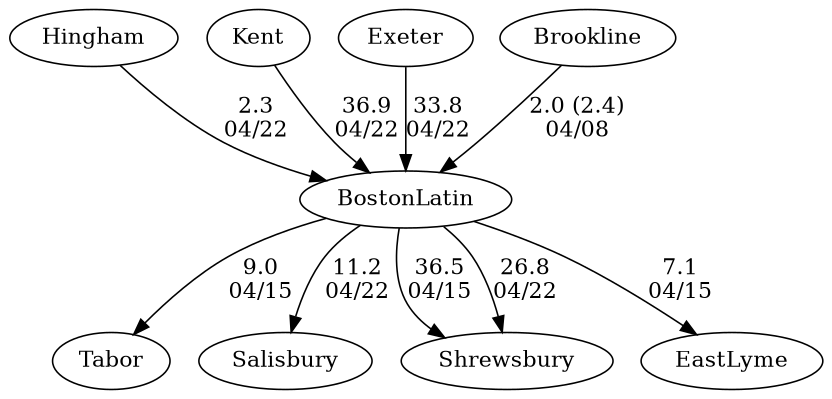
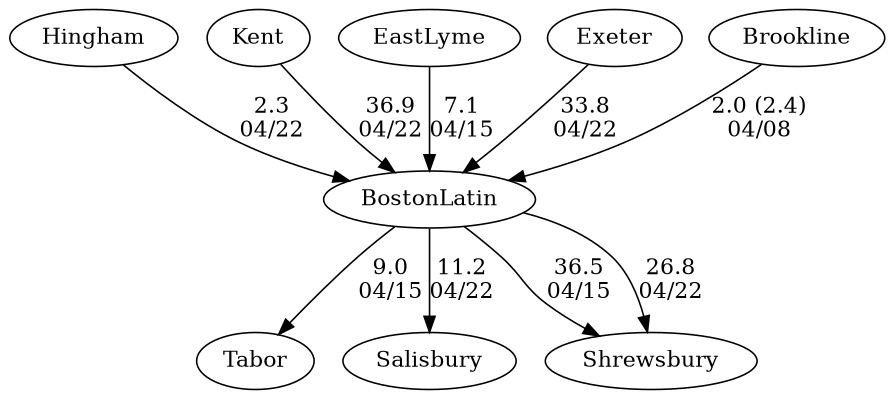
(583, 266) -> (430, 111)
